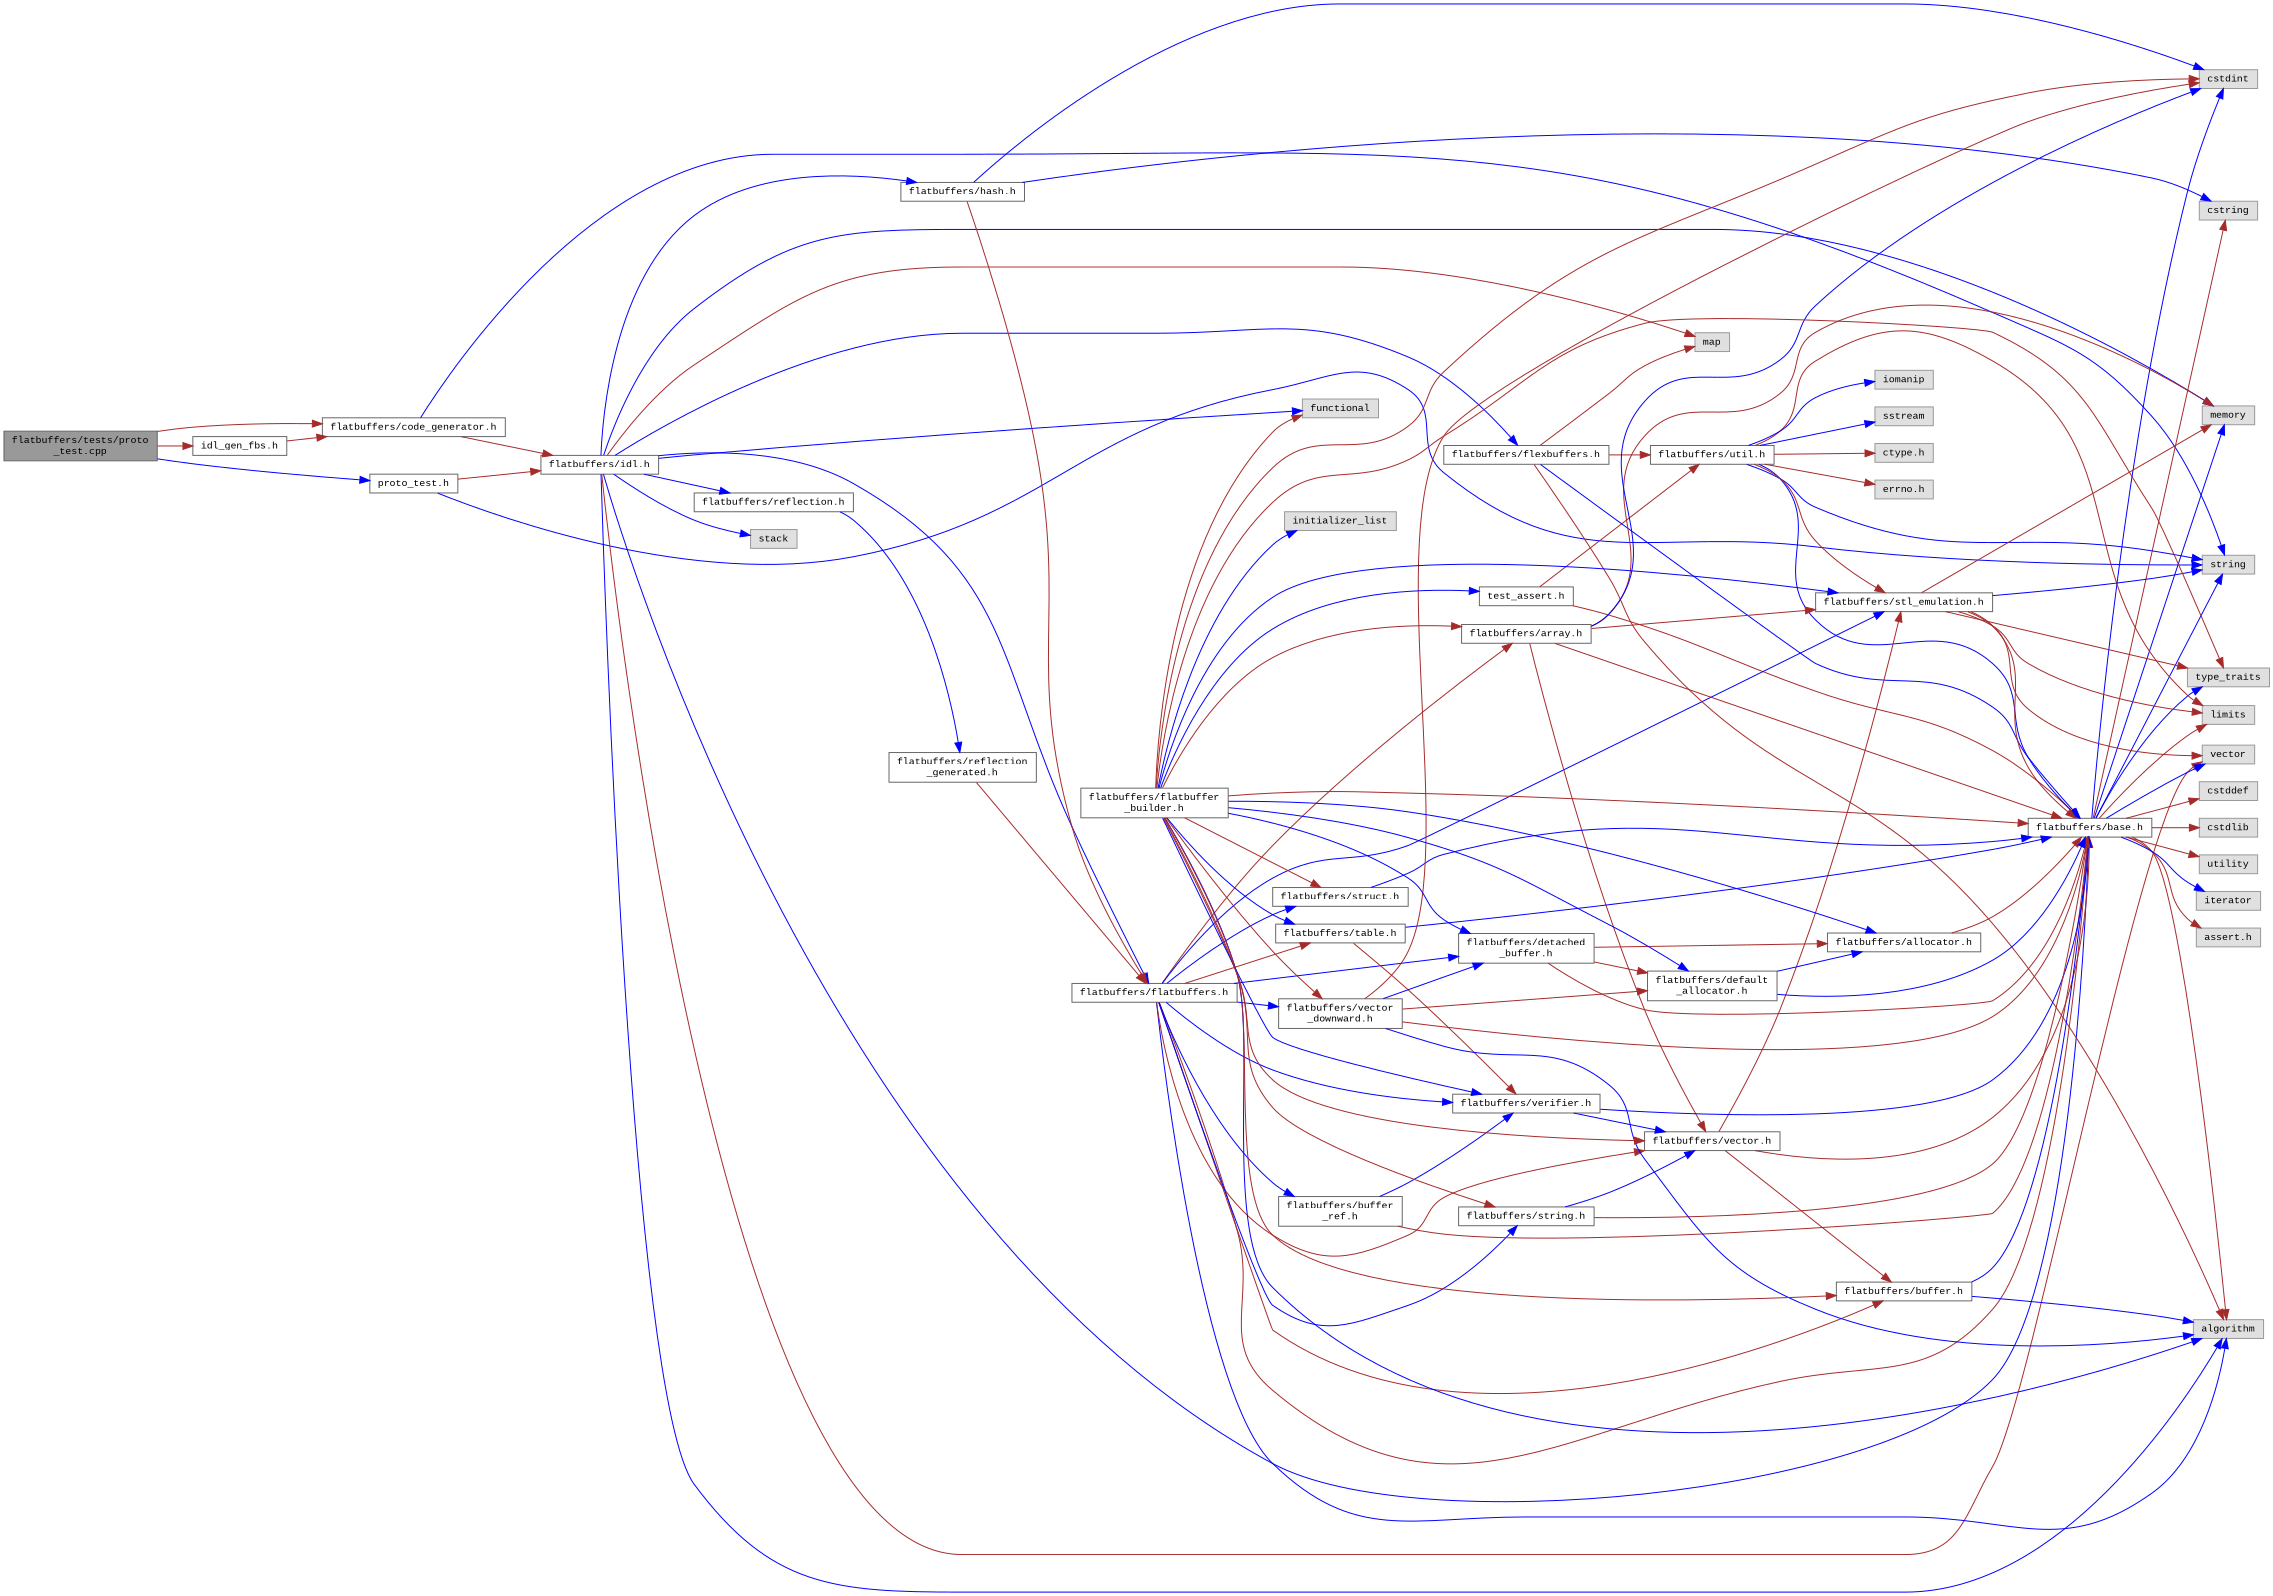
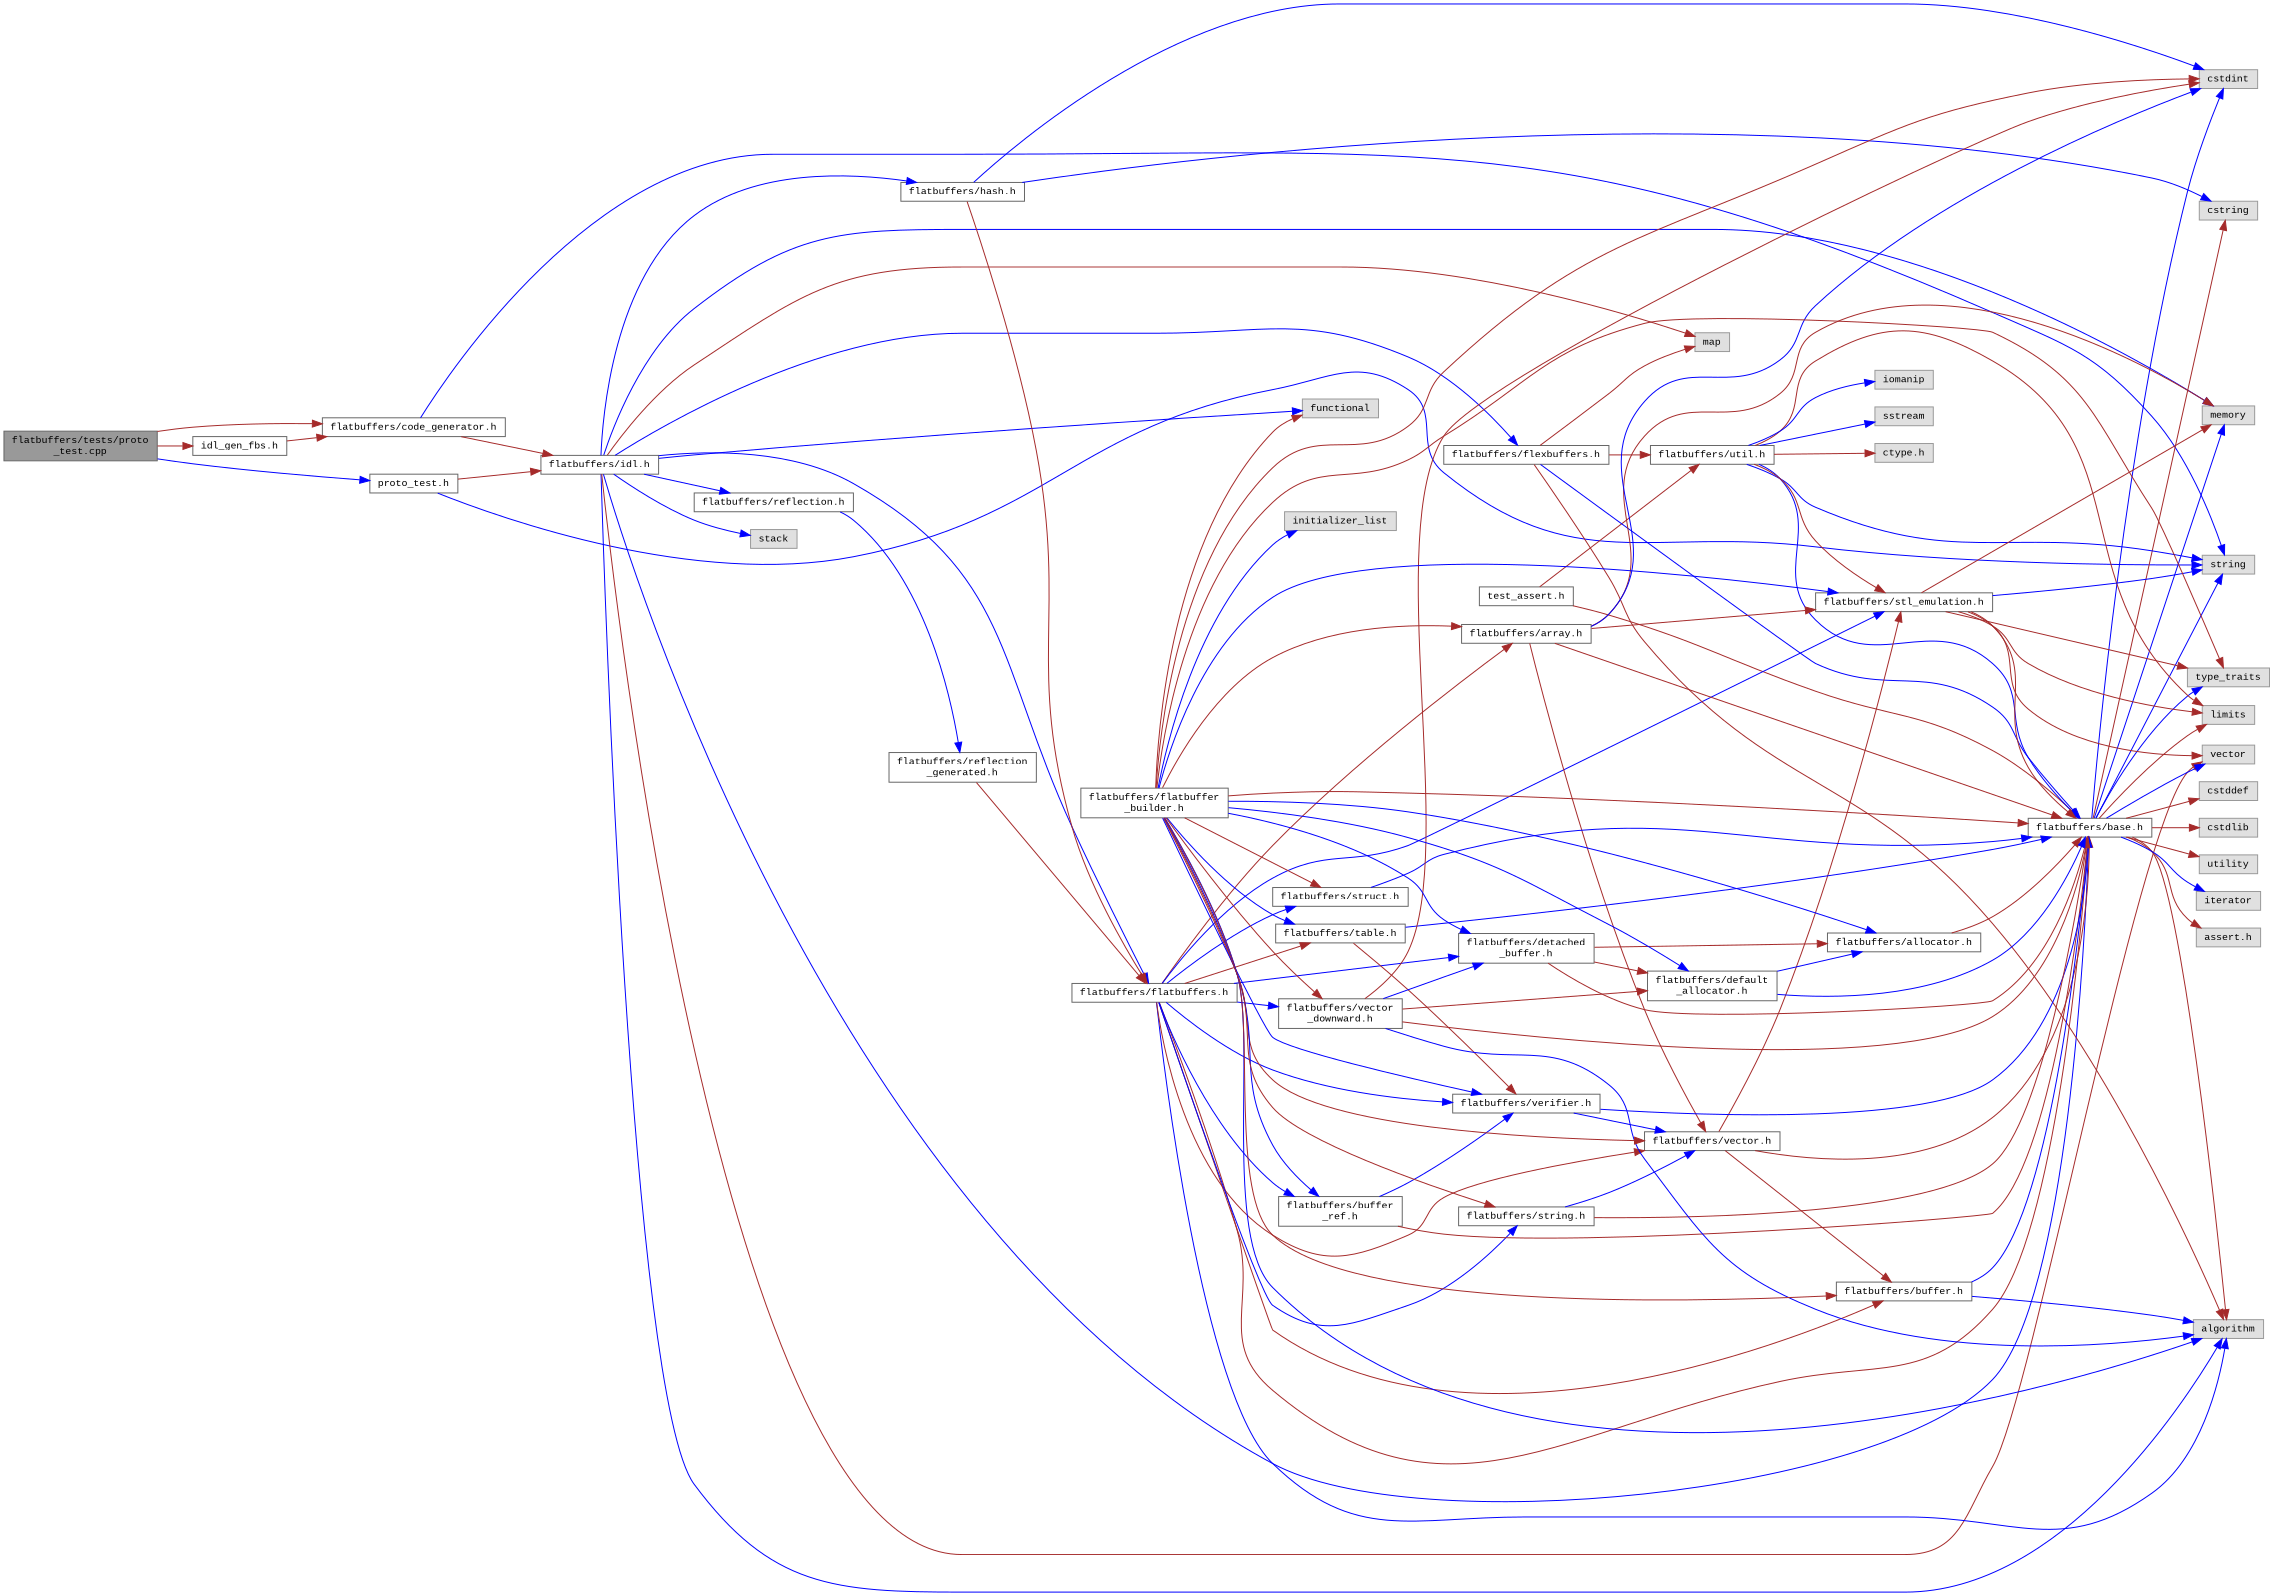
(1904, 490) -> none
(1275, 628) -> (1254, 1096)
